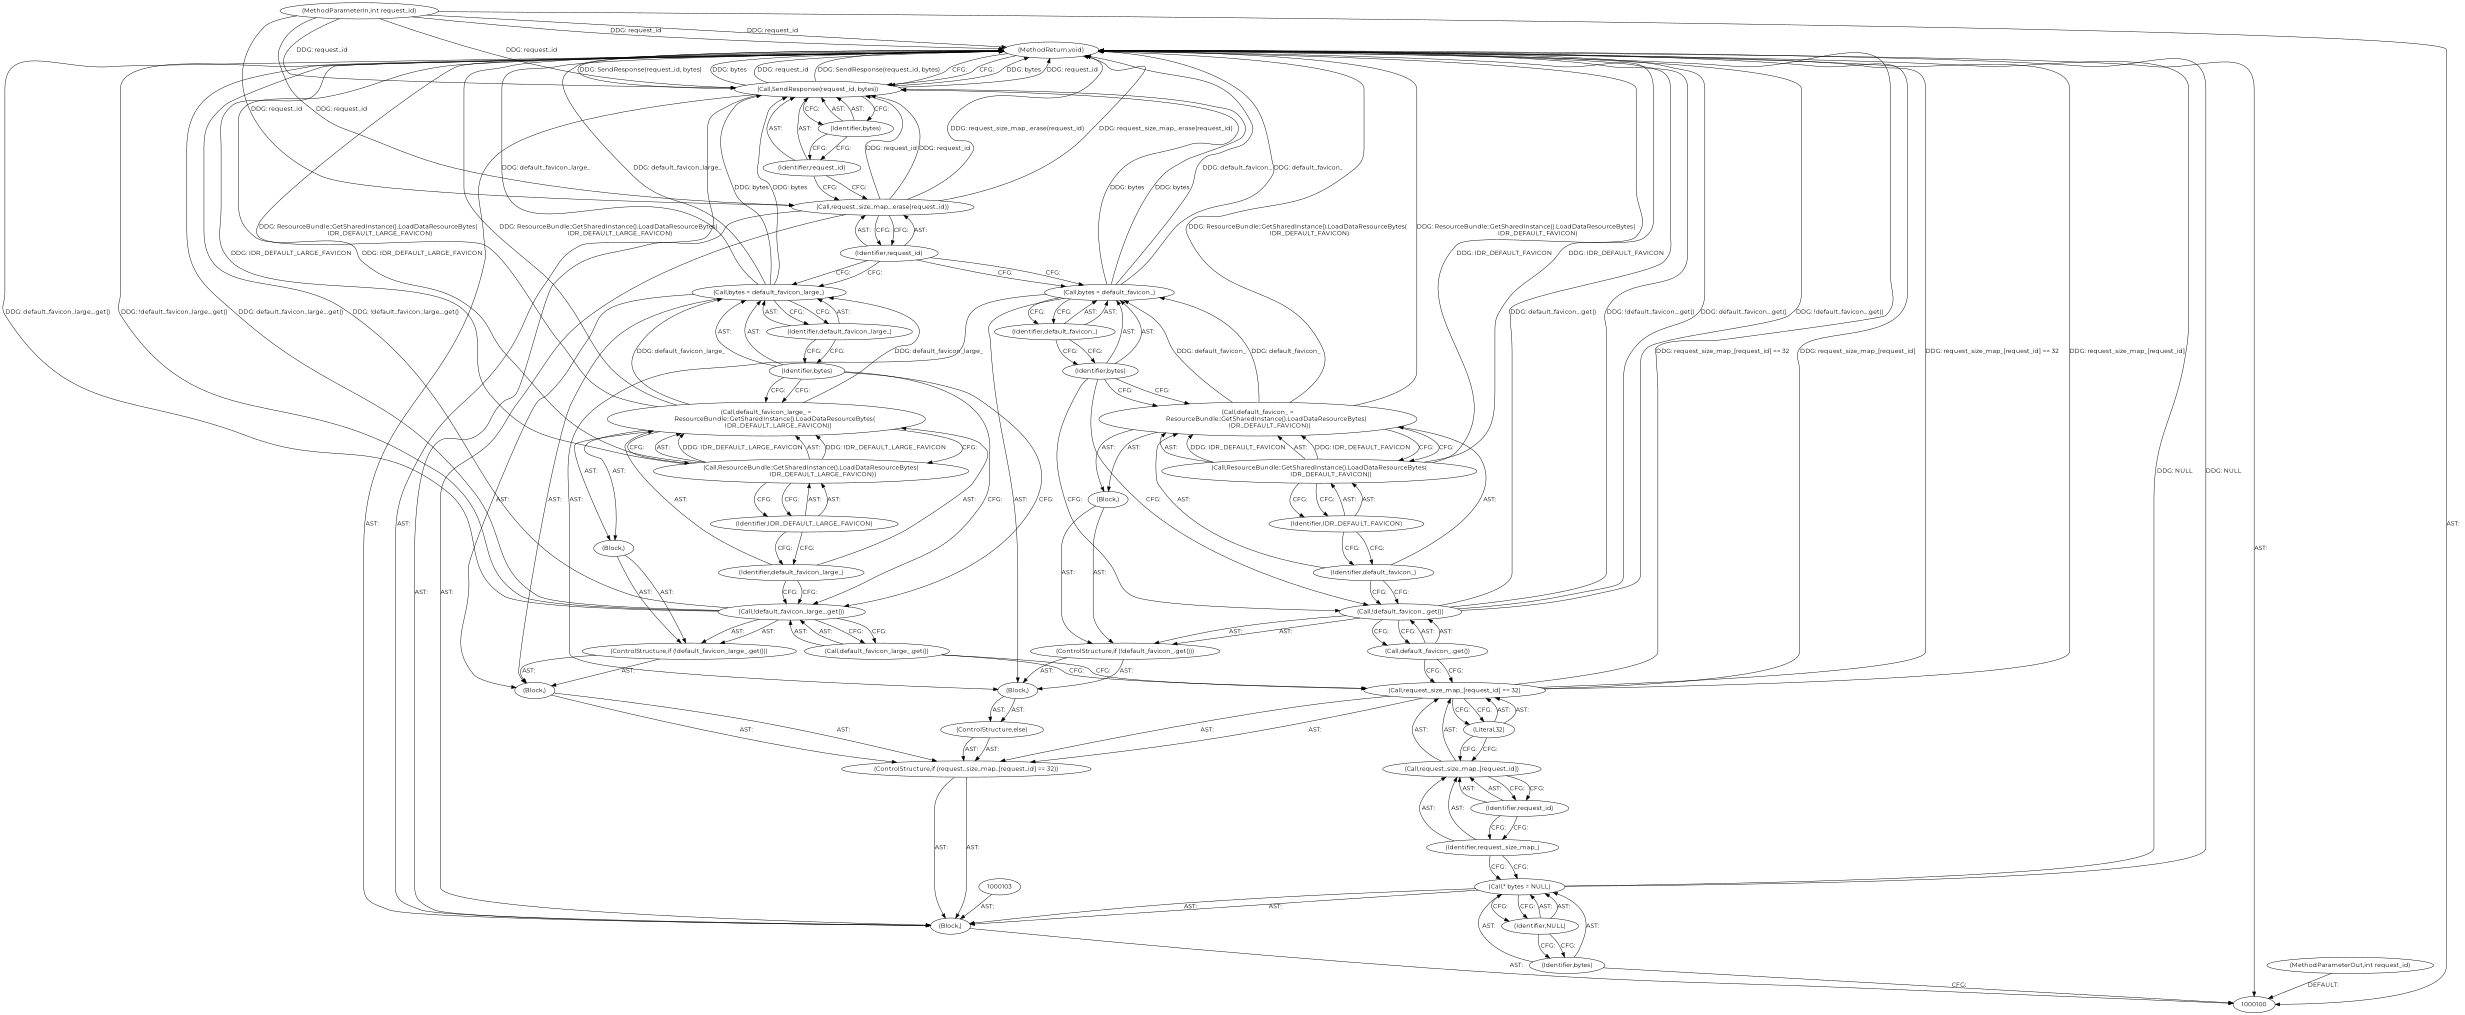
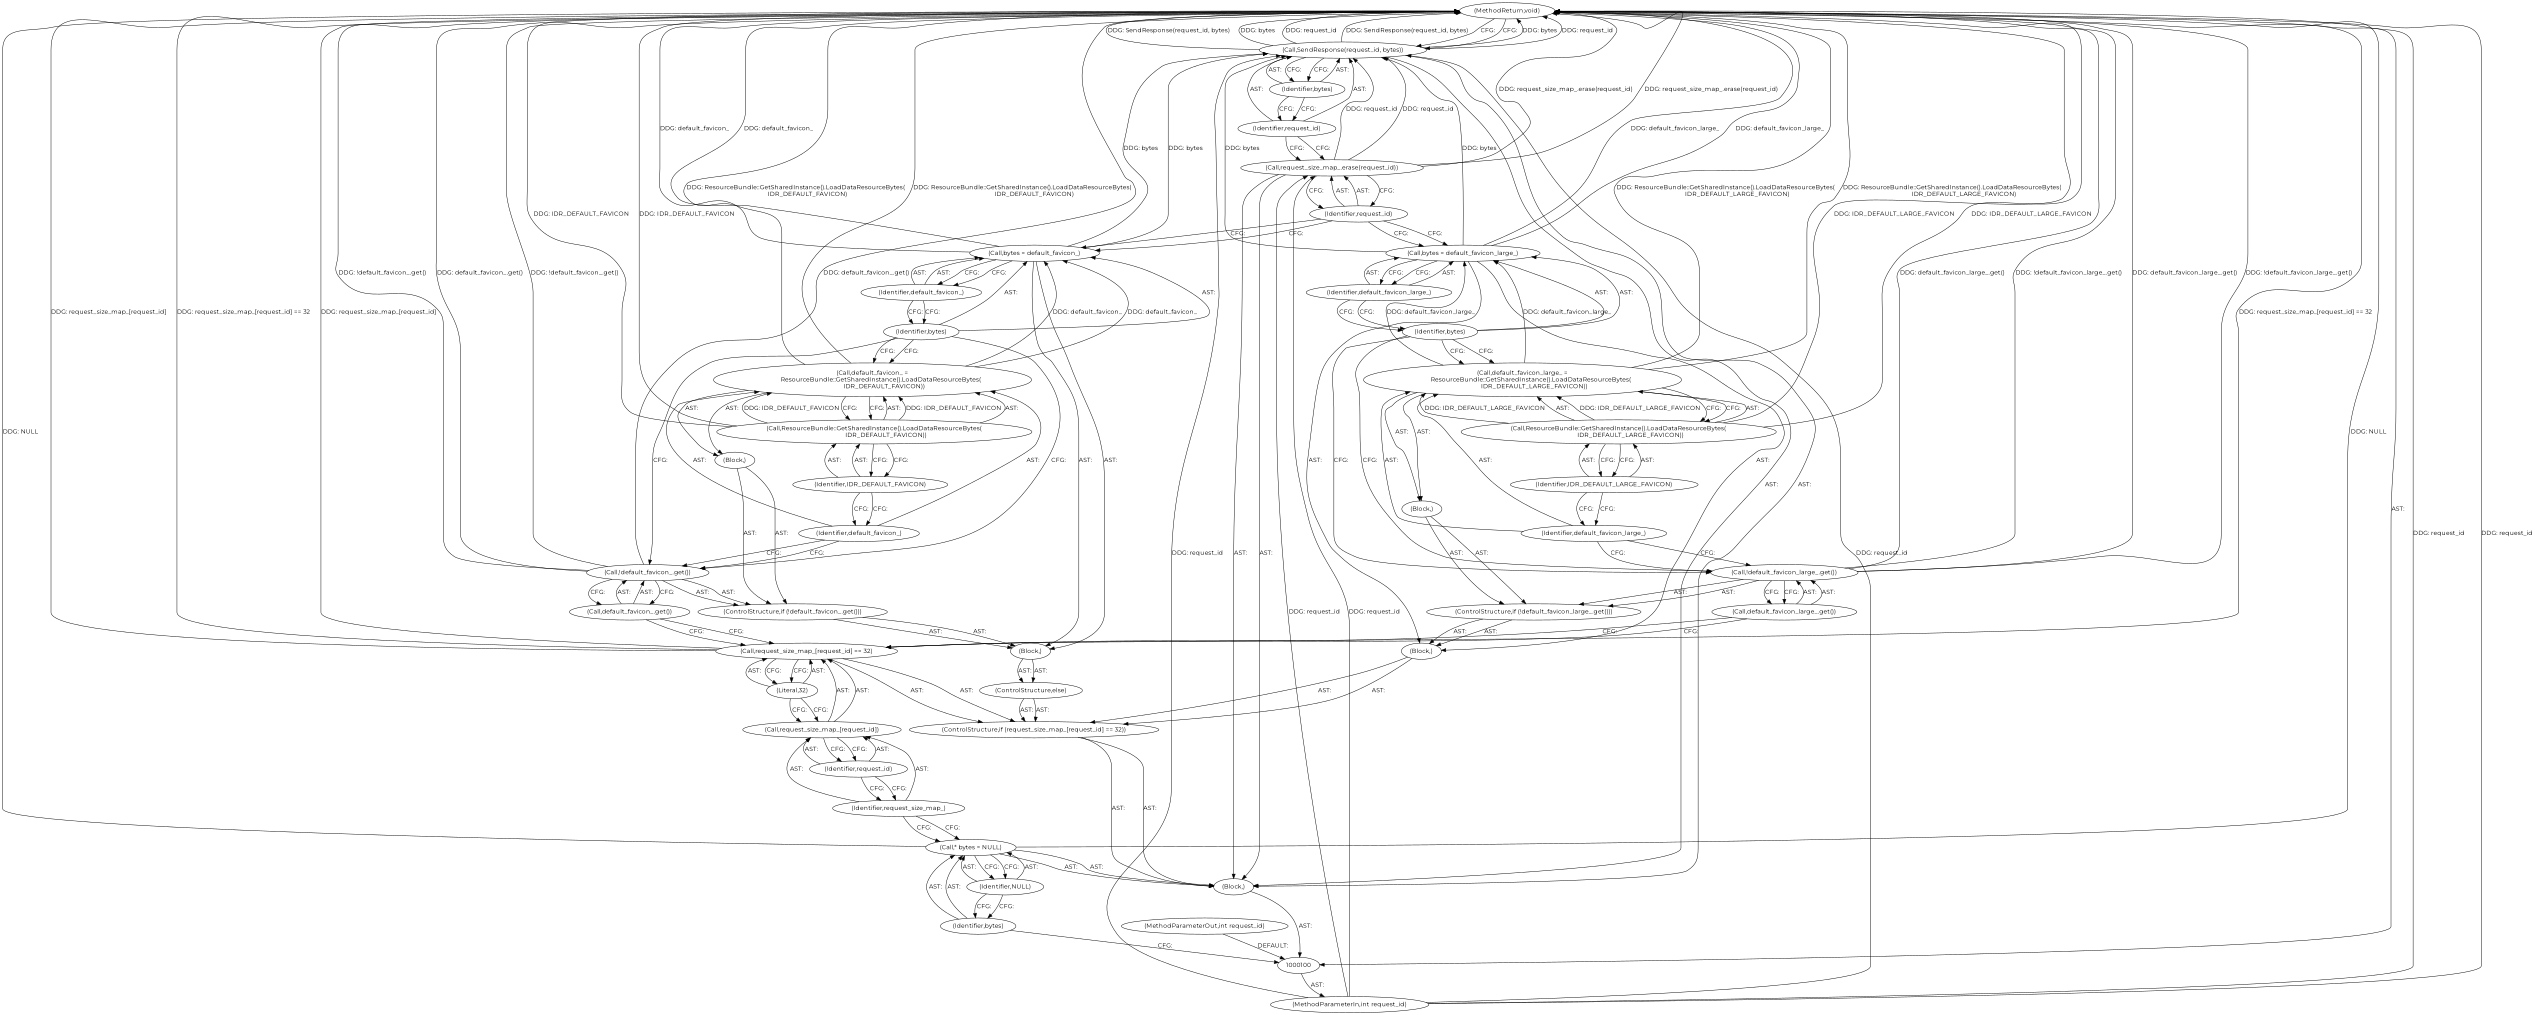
(1990, 29) -> (1309, 986)
(1000, 887) -> none
